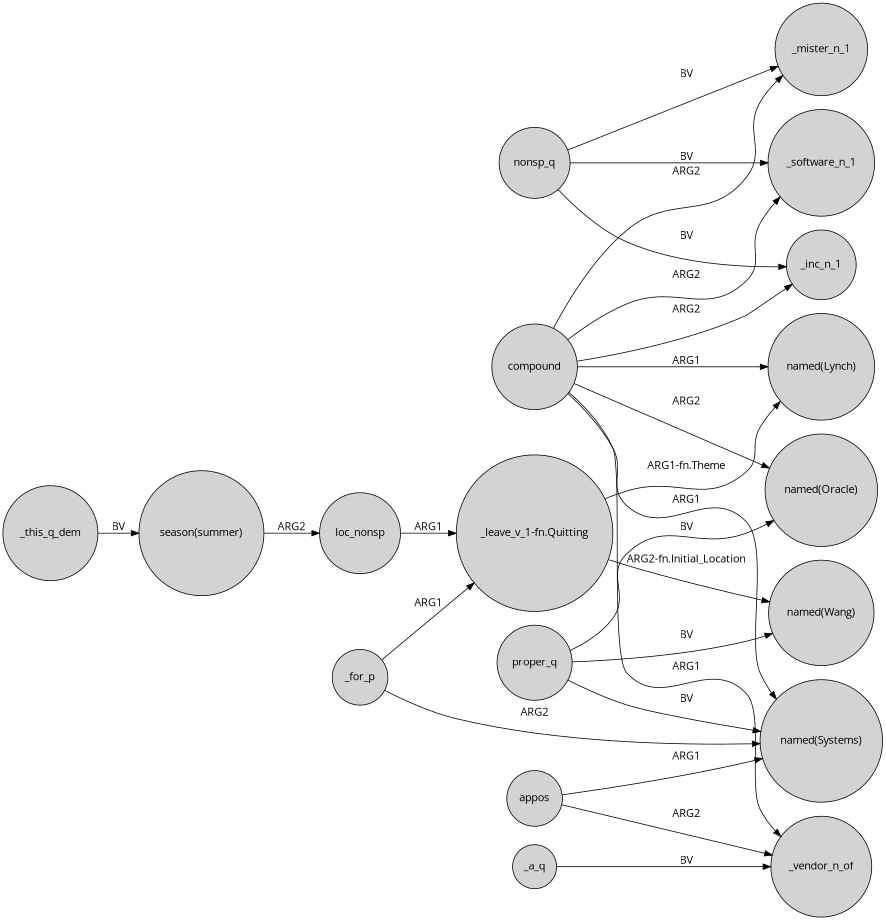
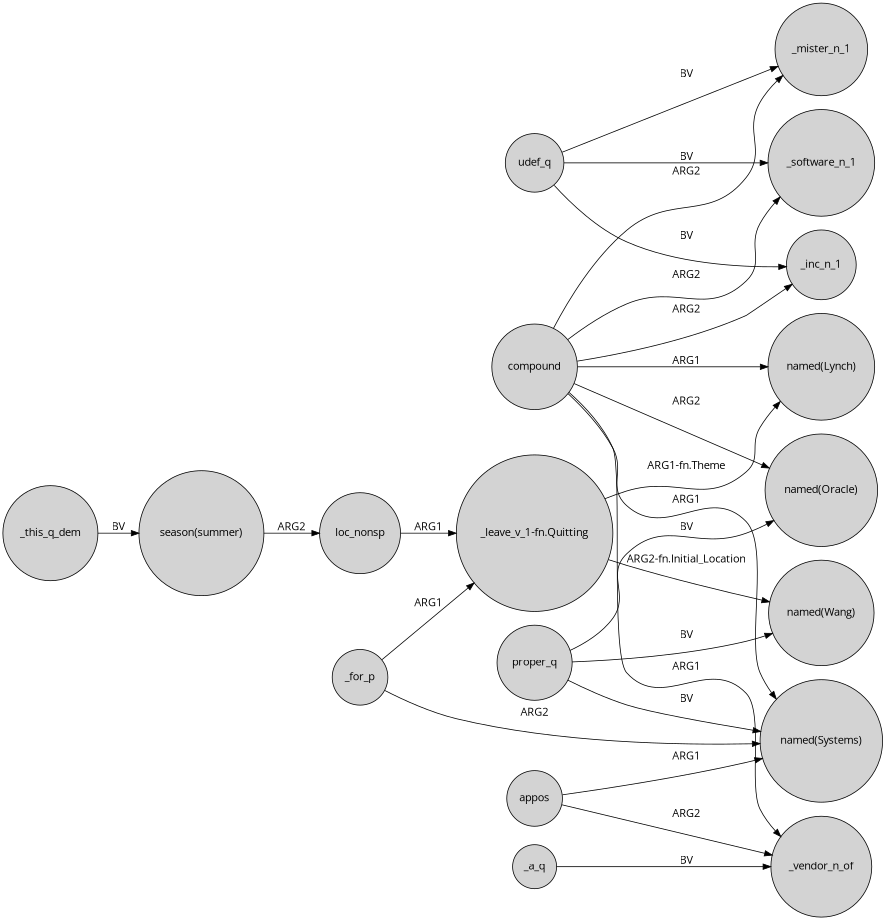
(535, 163) -> (535, 163)
